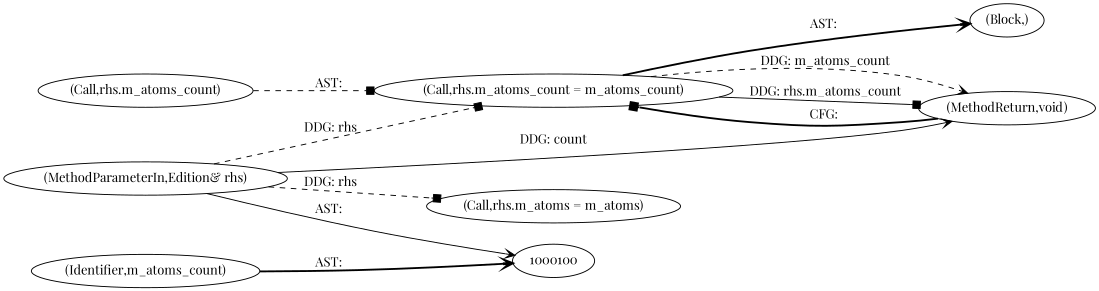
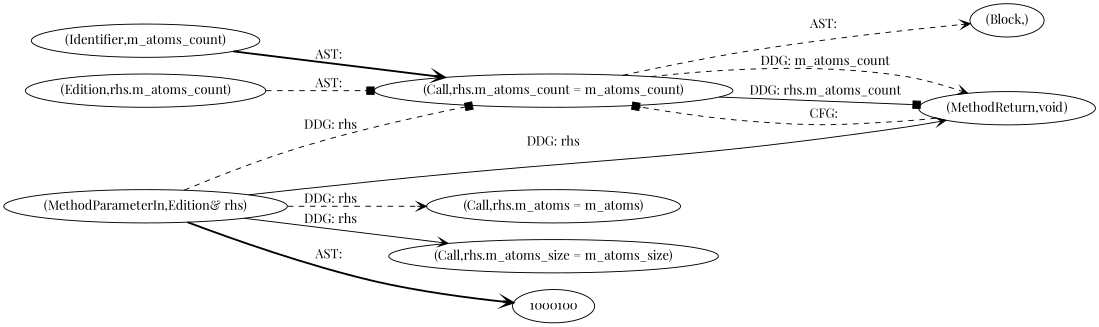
(791, 45) -> (791, 45)
(146, 91) -> (146, 91)
(788, 125) -> (788, 124)
(554, 140) -> (554, 142)
(350, 192) -> (352, 206)
(356, 227) -> (343, 273)
none -> (554, 256)
(382, 269) -> (334, 64)
